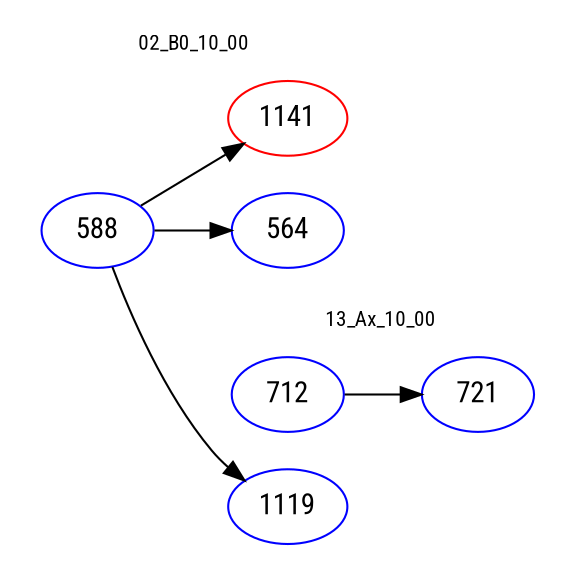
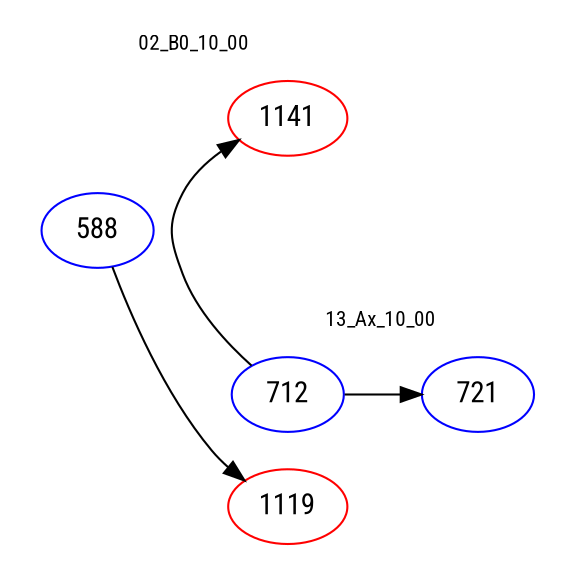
(183, 180) -> (178, 262)
(288, 230) -> none
(288, 507) -> (288, 507)
